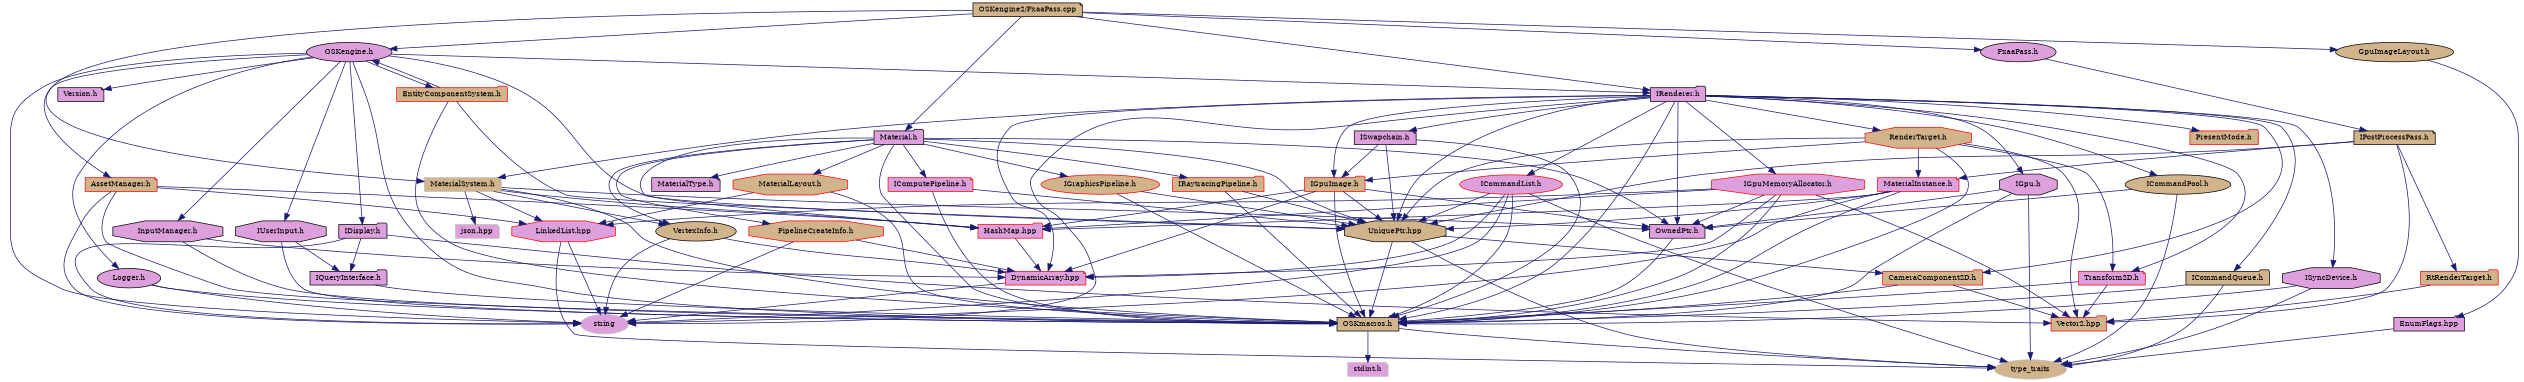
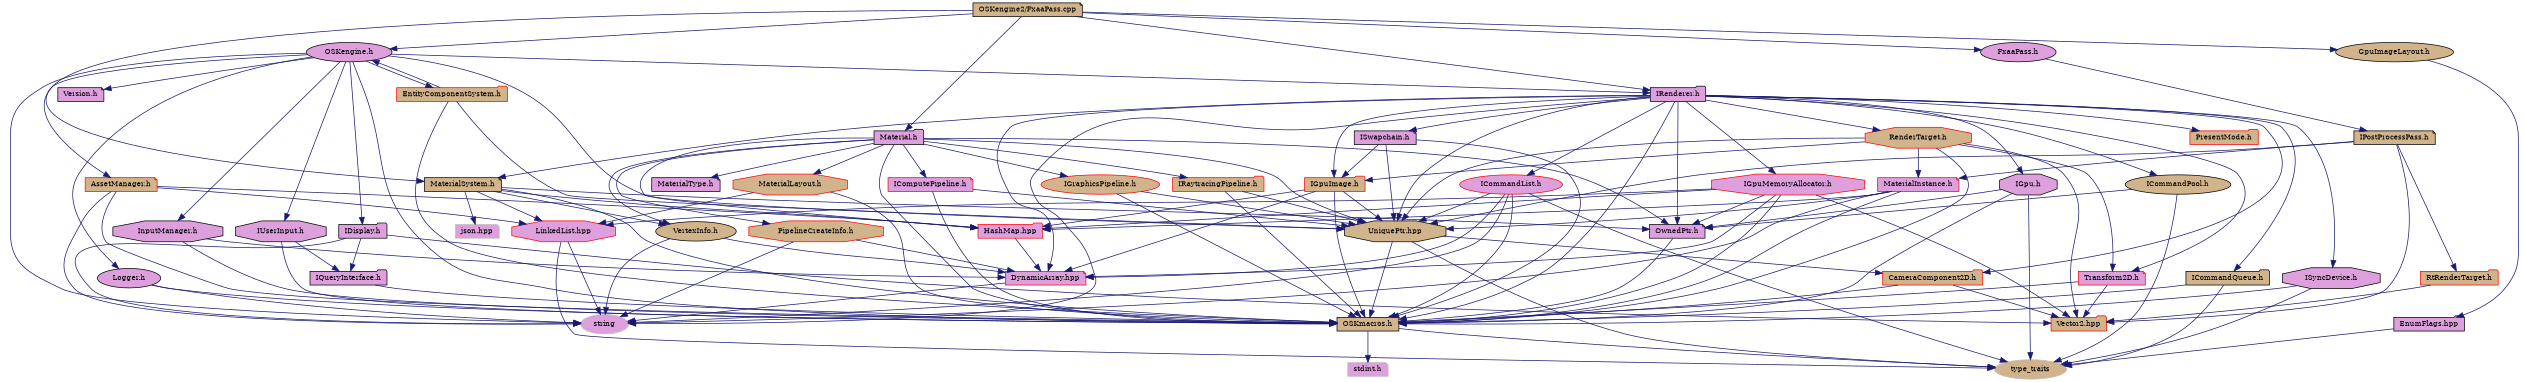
(463, 185) -> (463, 185)
(1566, 216) -> none
